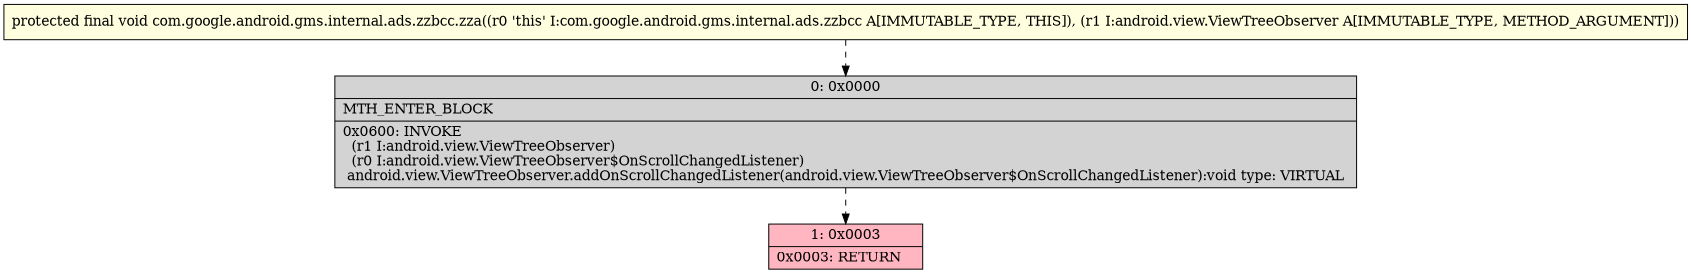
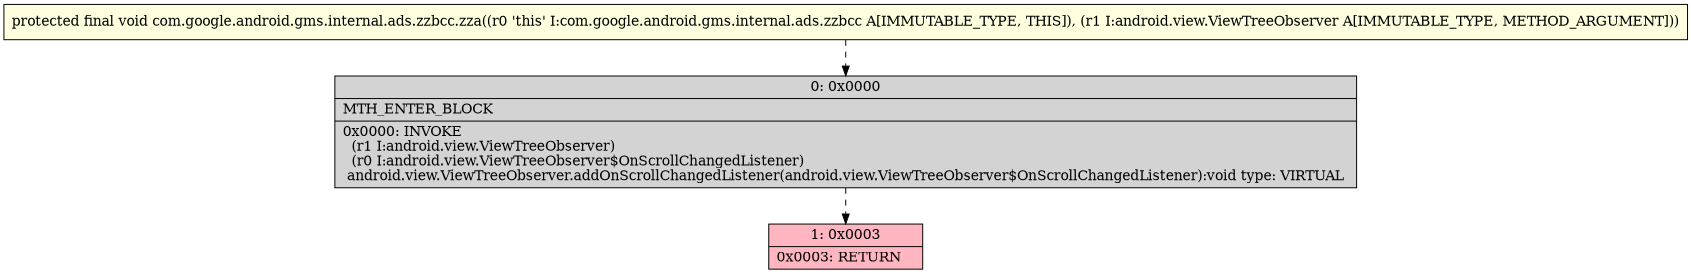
(407, 132) -> (407, 132)
